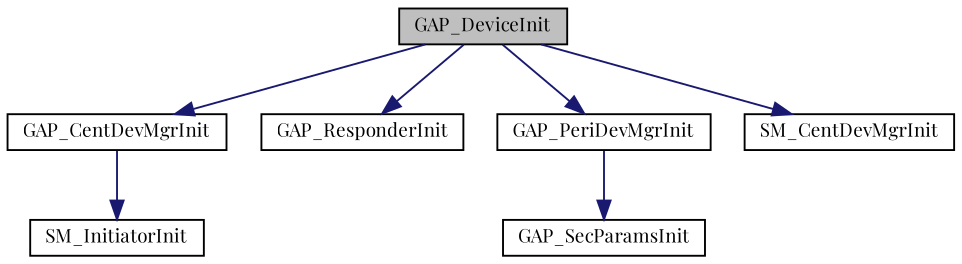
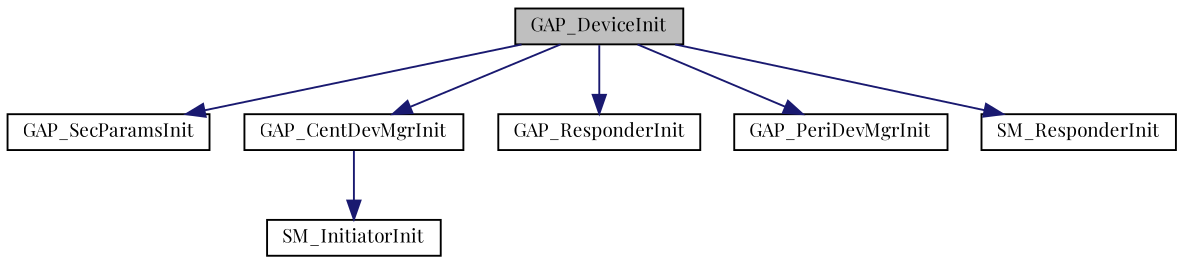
(849, 132) -> (1079, 132)
(604, 175) -> (363, 77)
